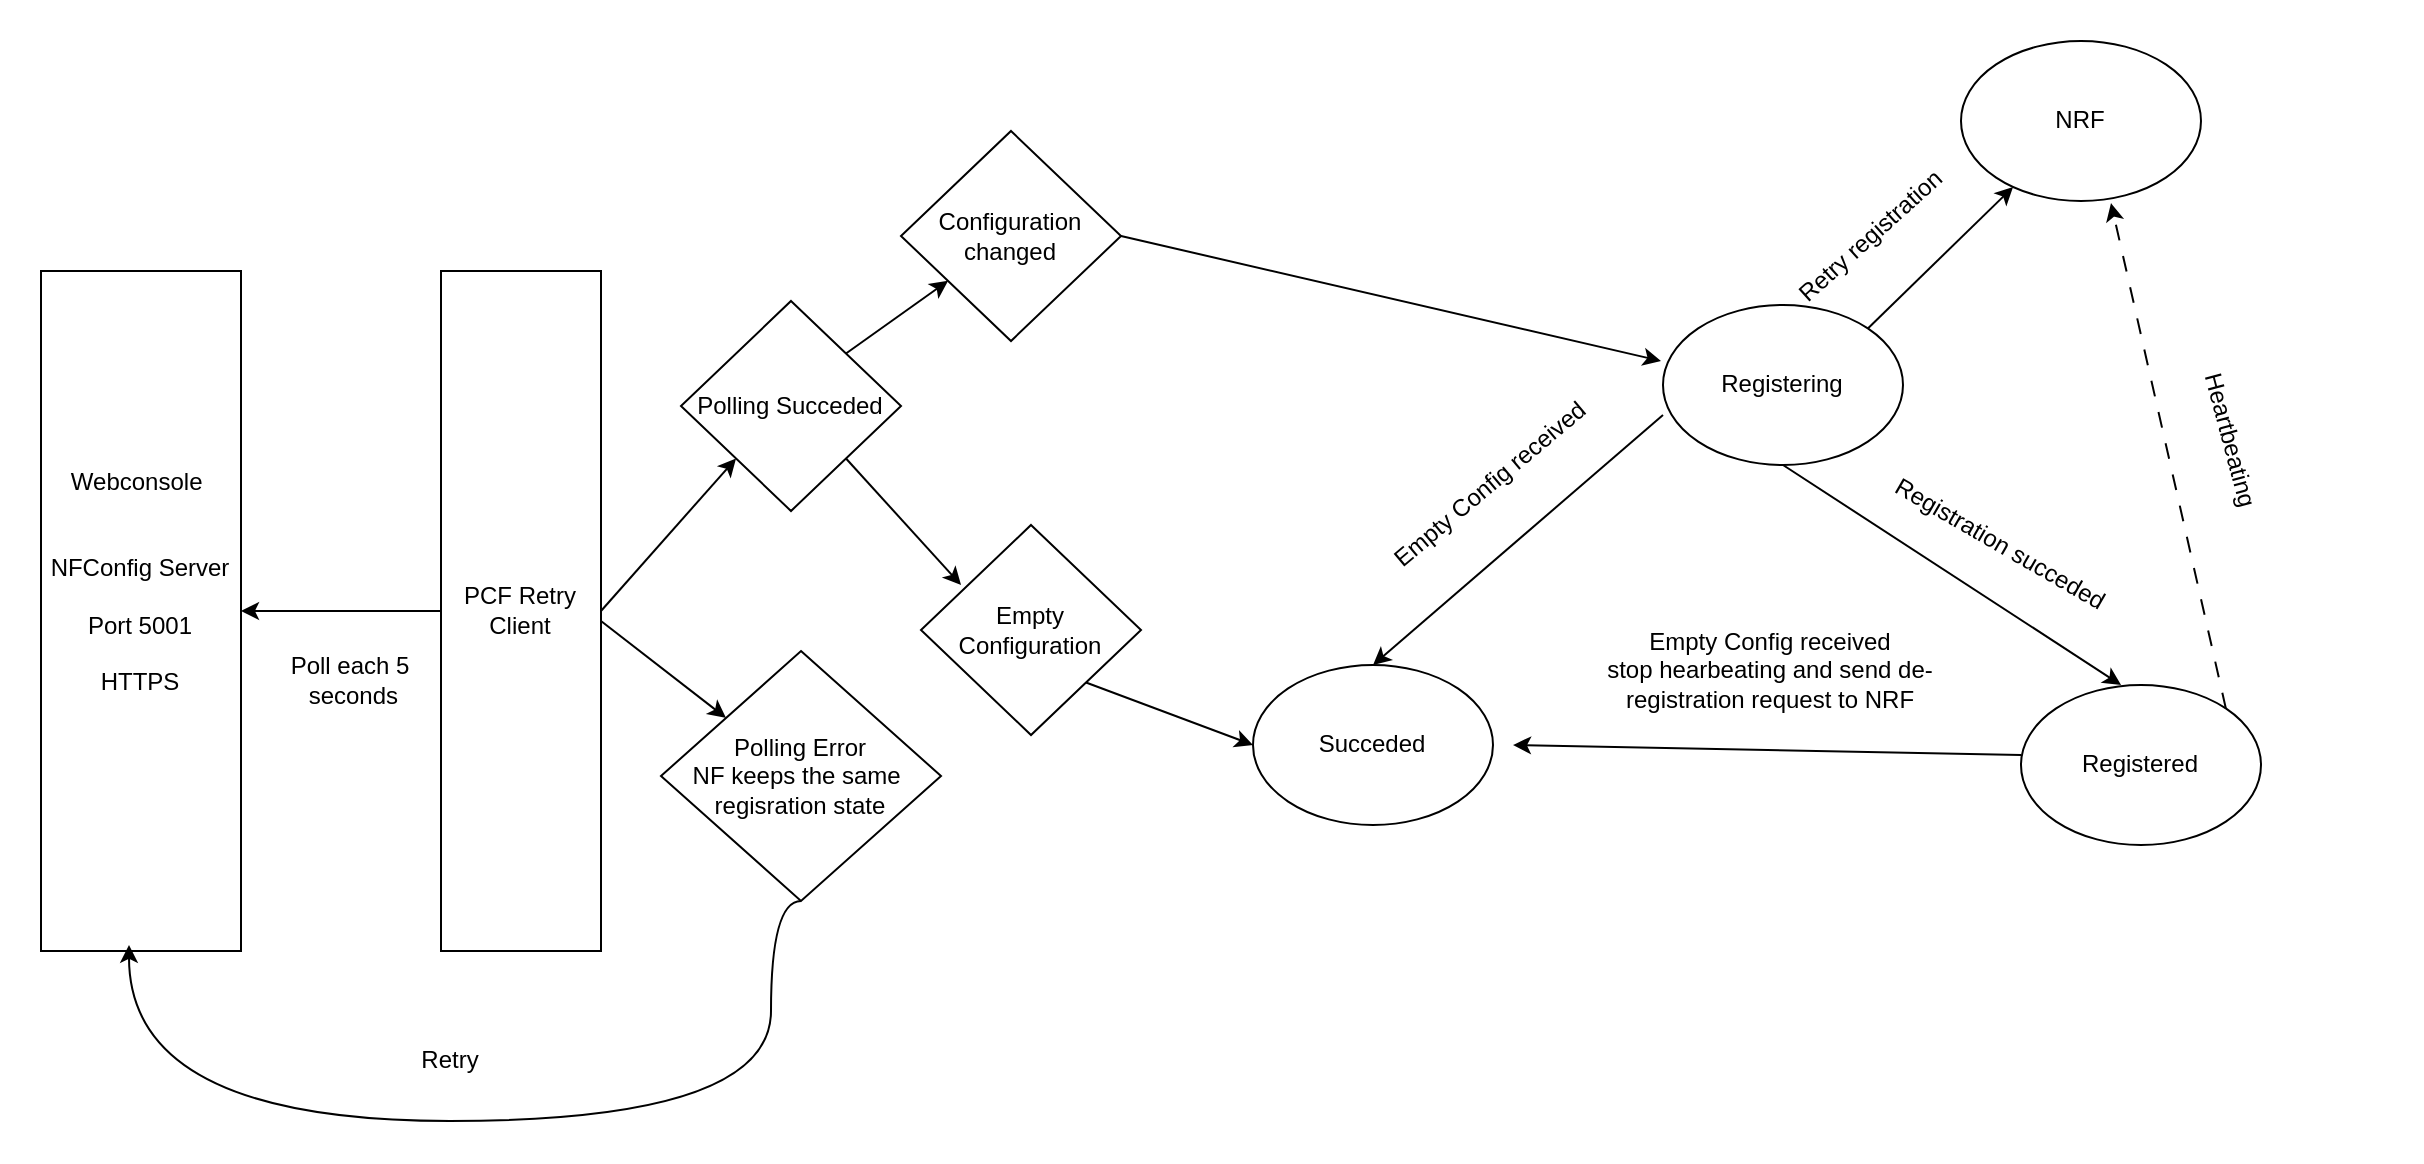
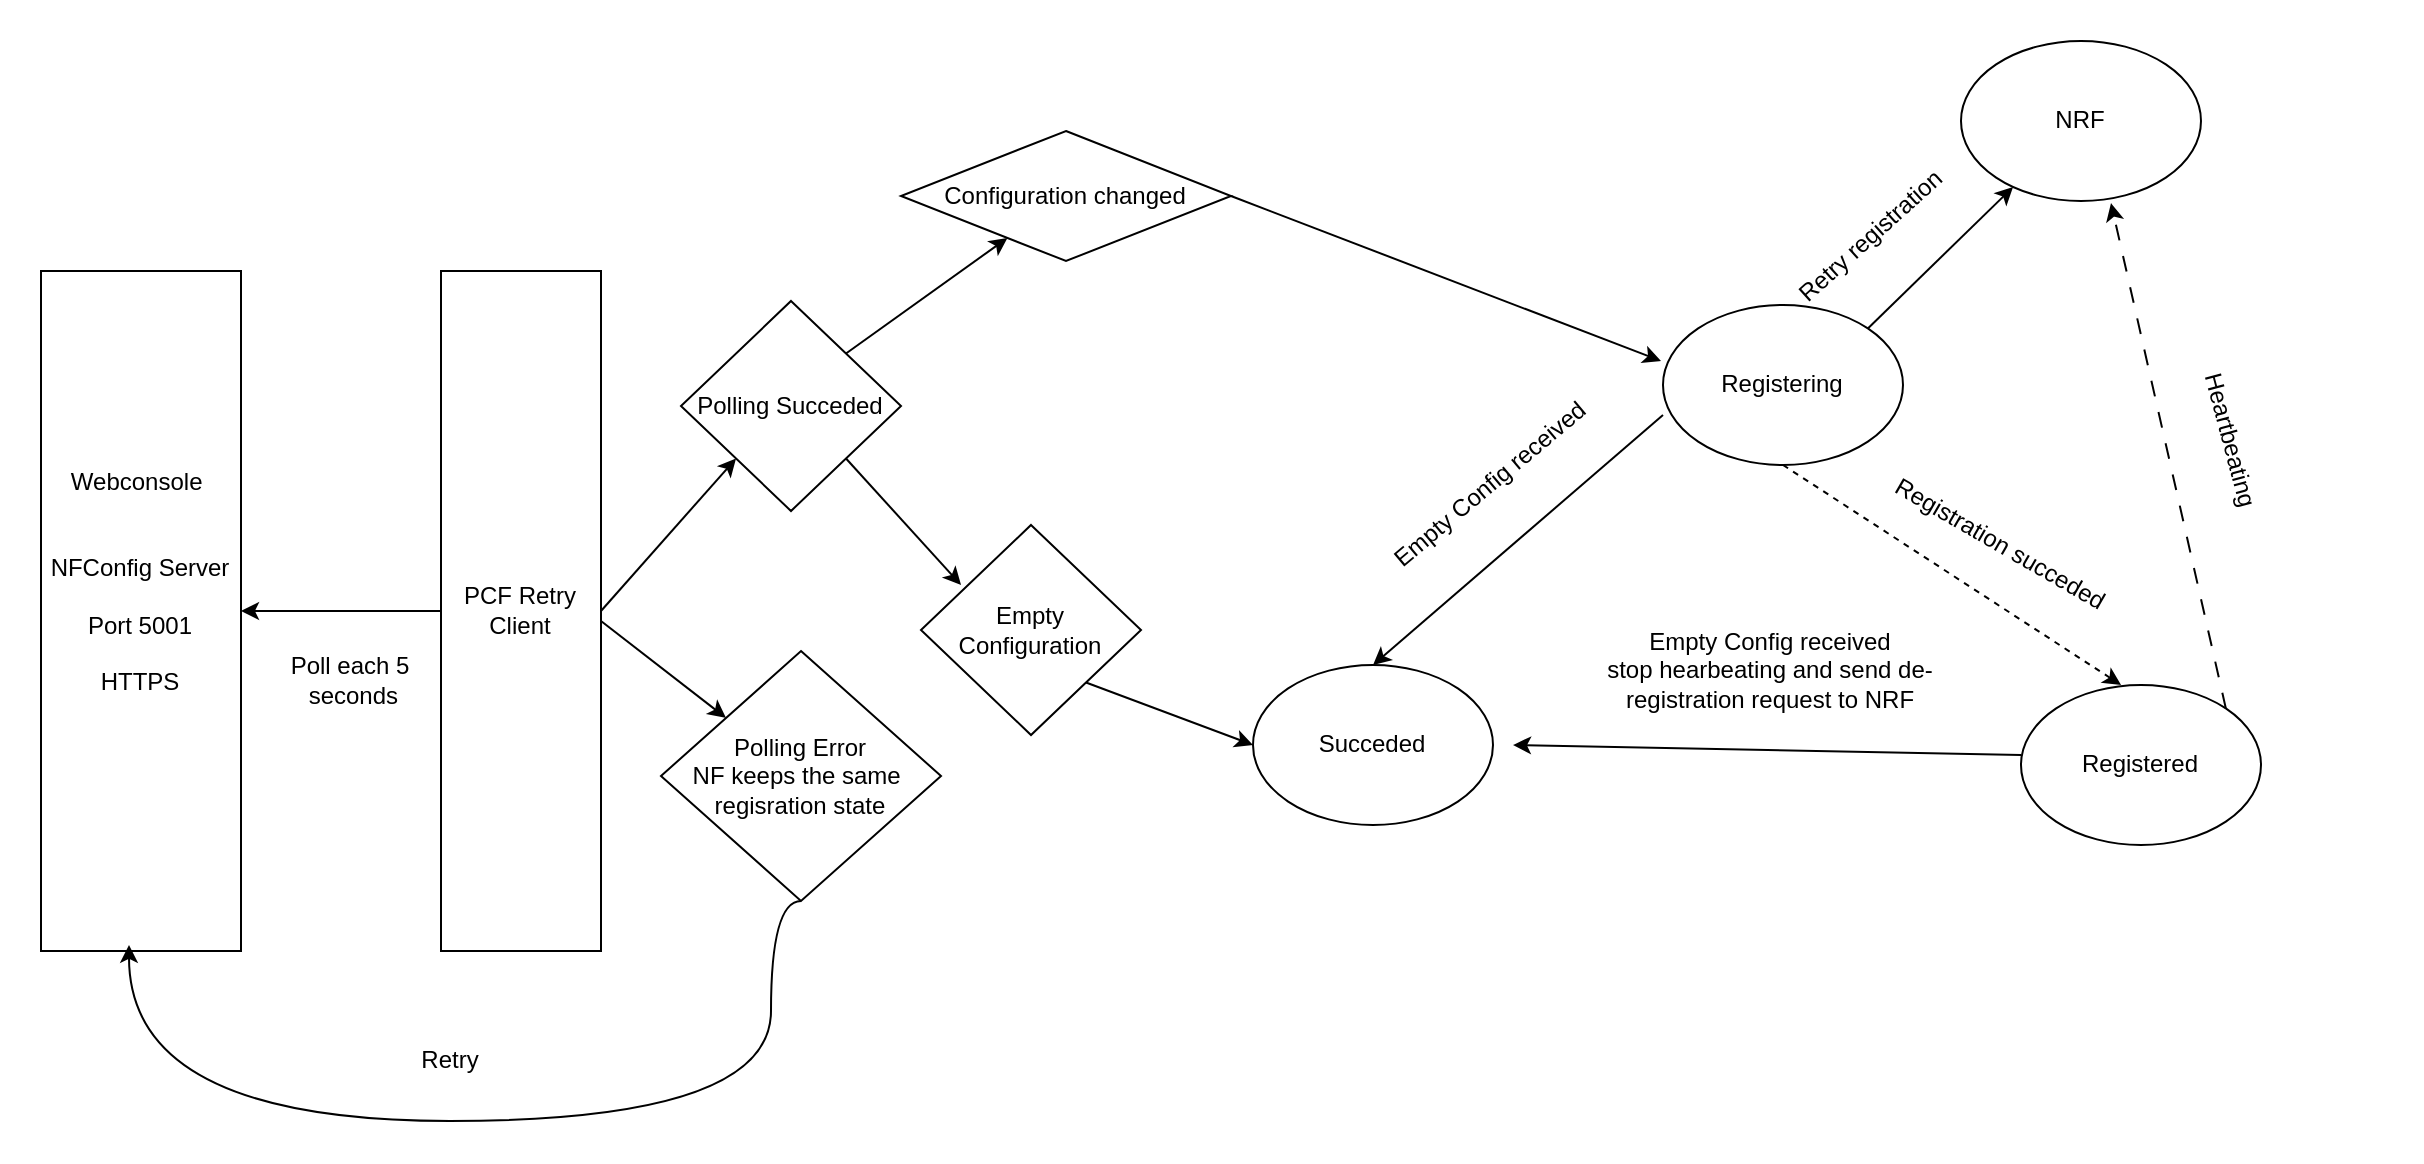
(1011, 236) -> (1066, 196)
(1945, 570) -> (1945, 570)
